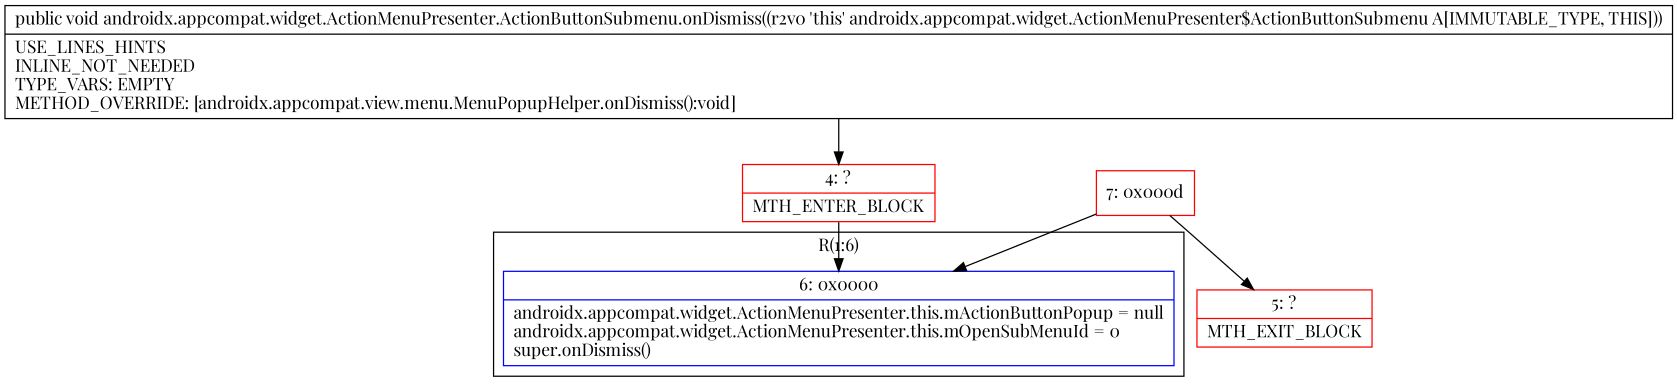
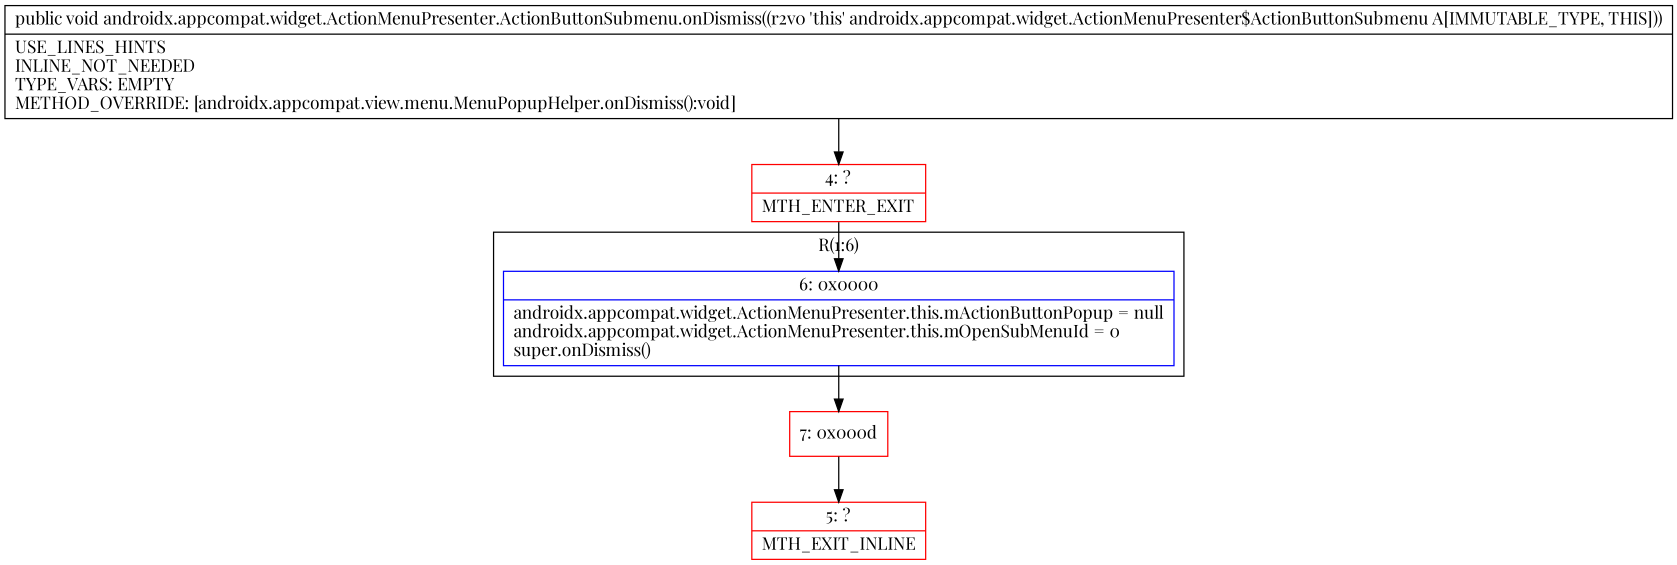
(839, 207) -> (839, 207)
(1031, 240) -> (839, 384)
(1285, 332) -> (839, 544)
